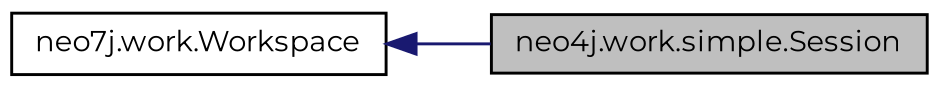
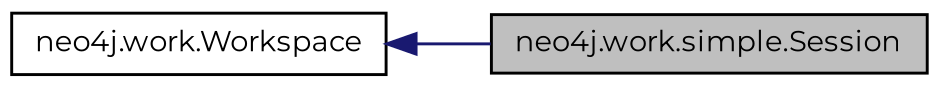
(199, 44) -> (199, 44)
